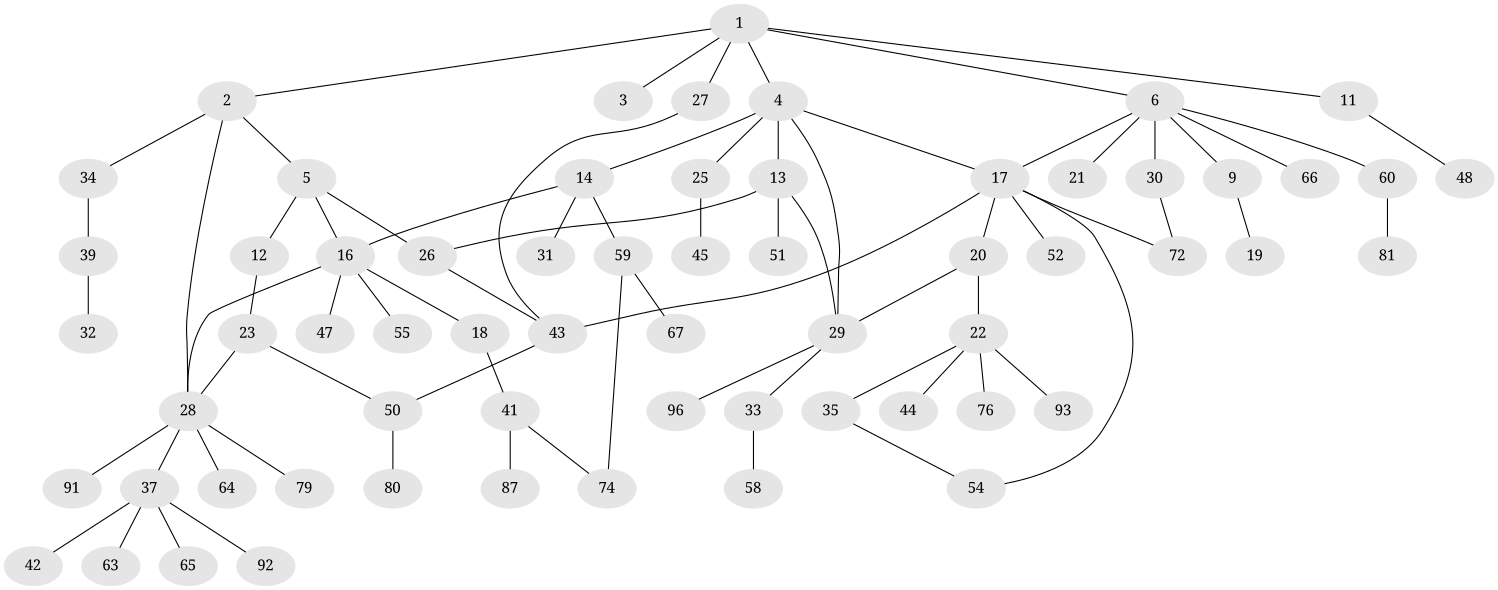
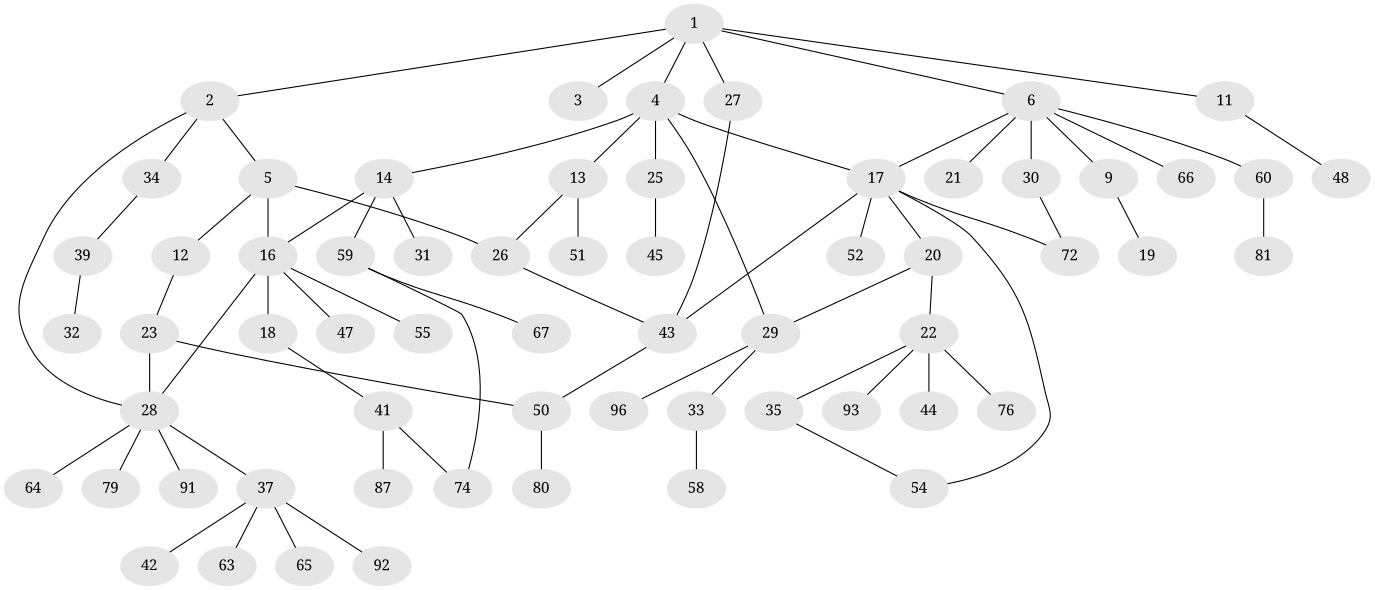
(823, 252) -> none
